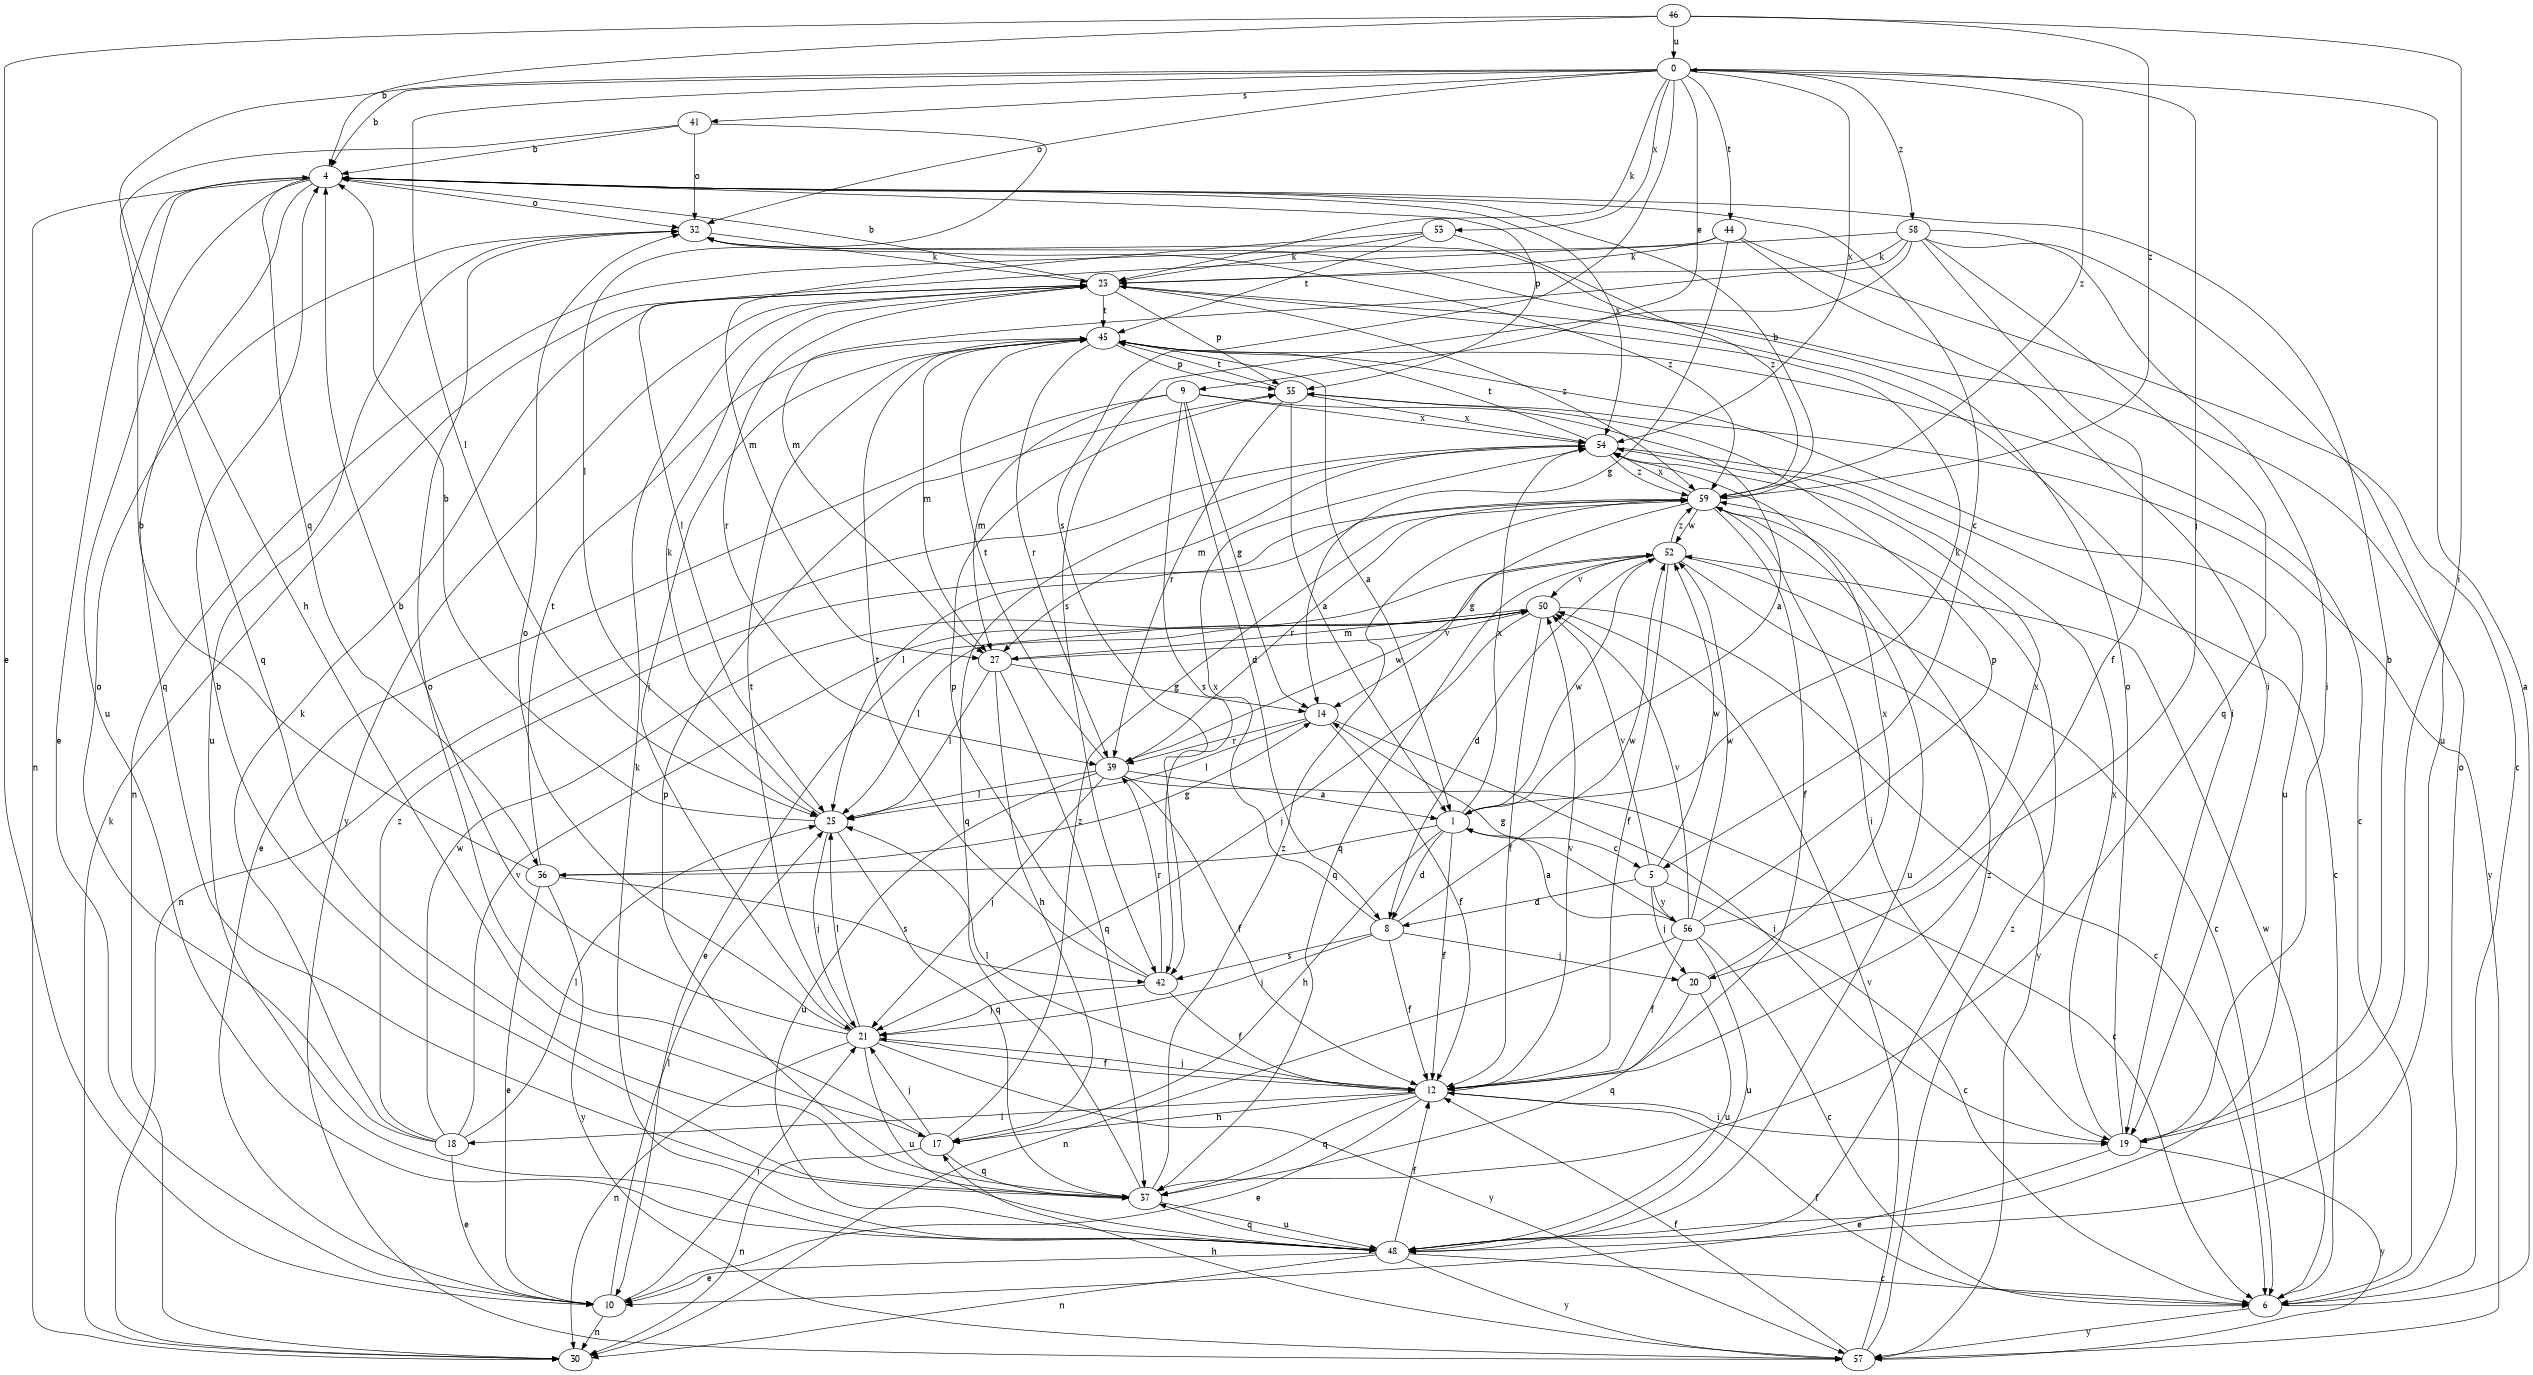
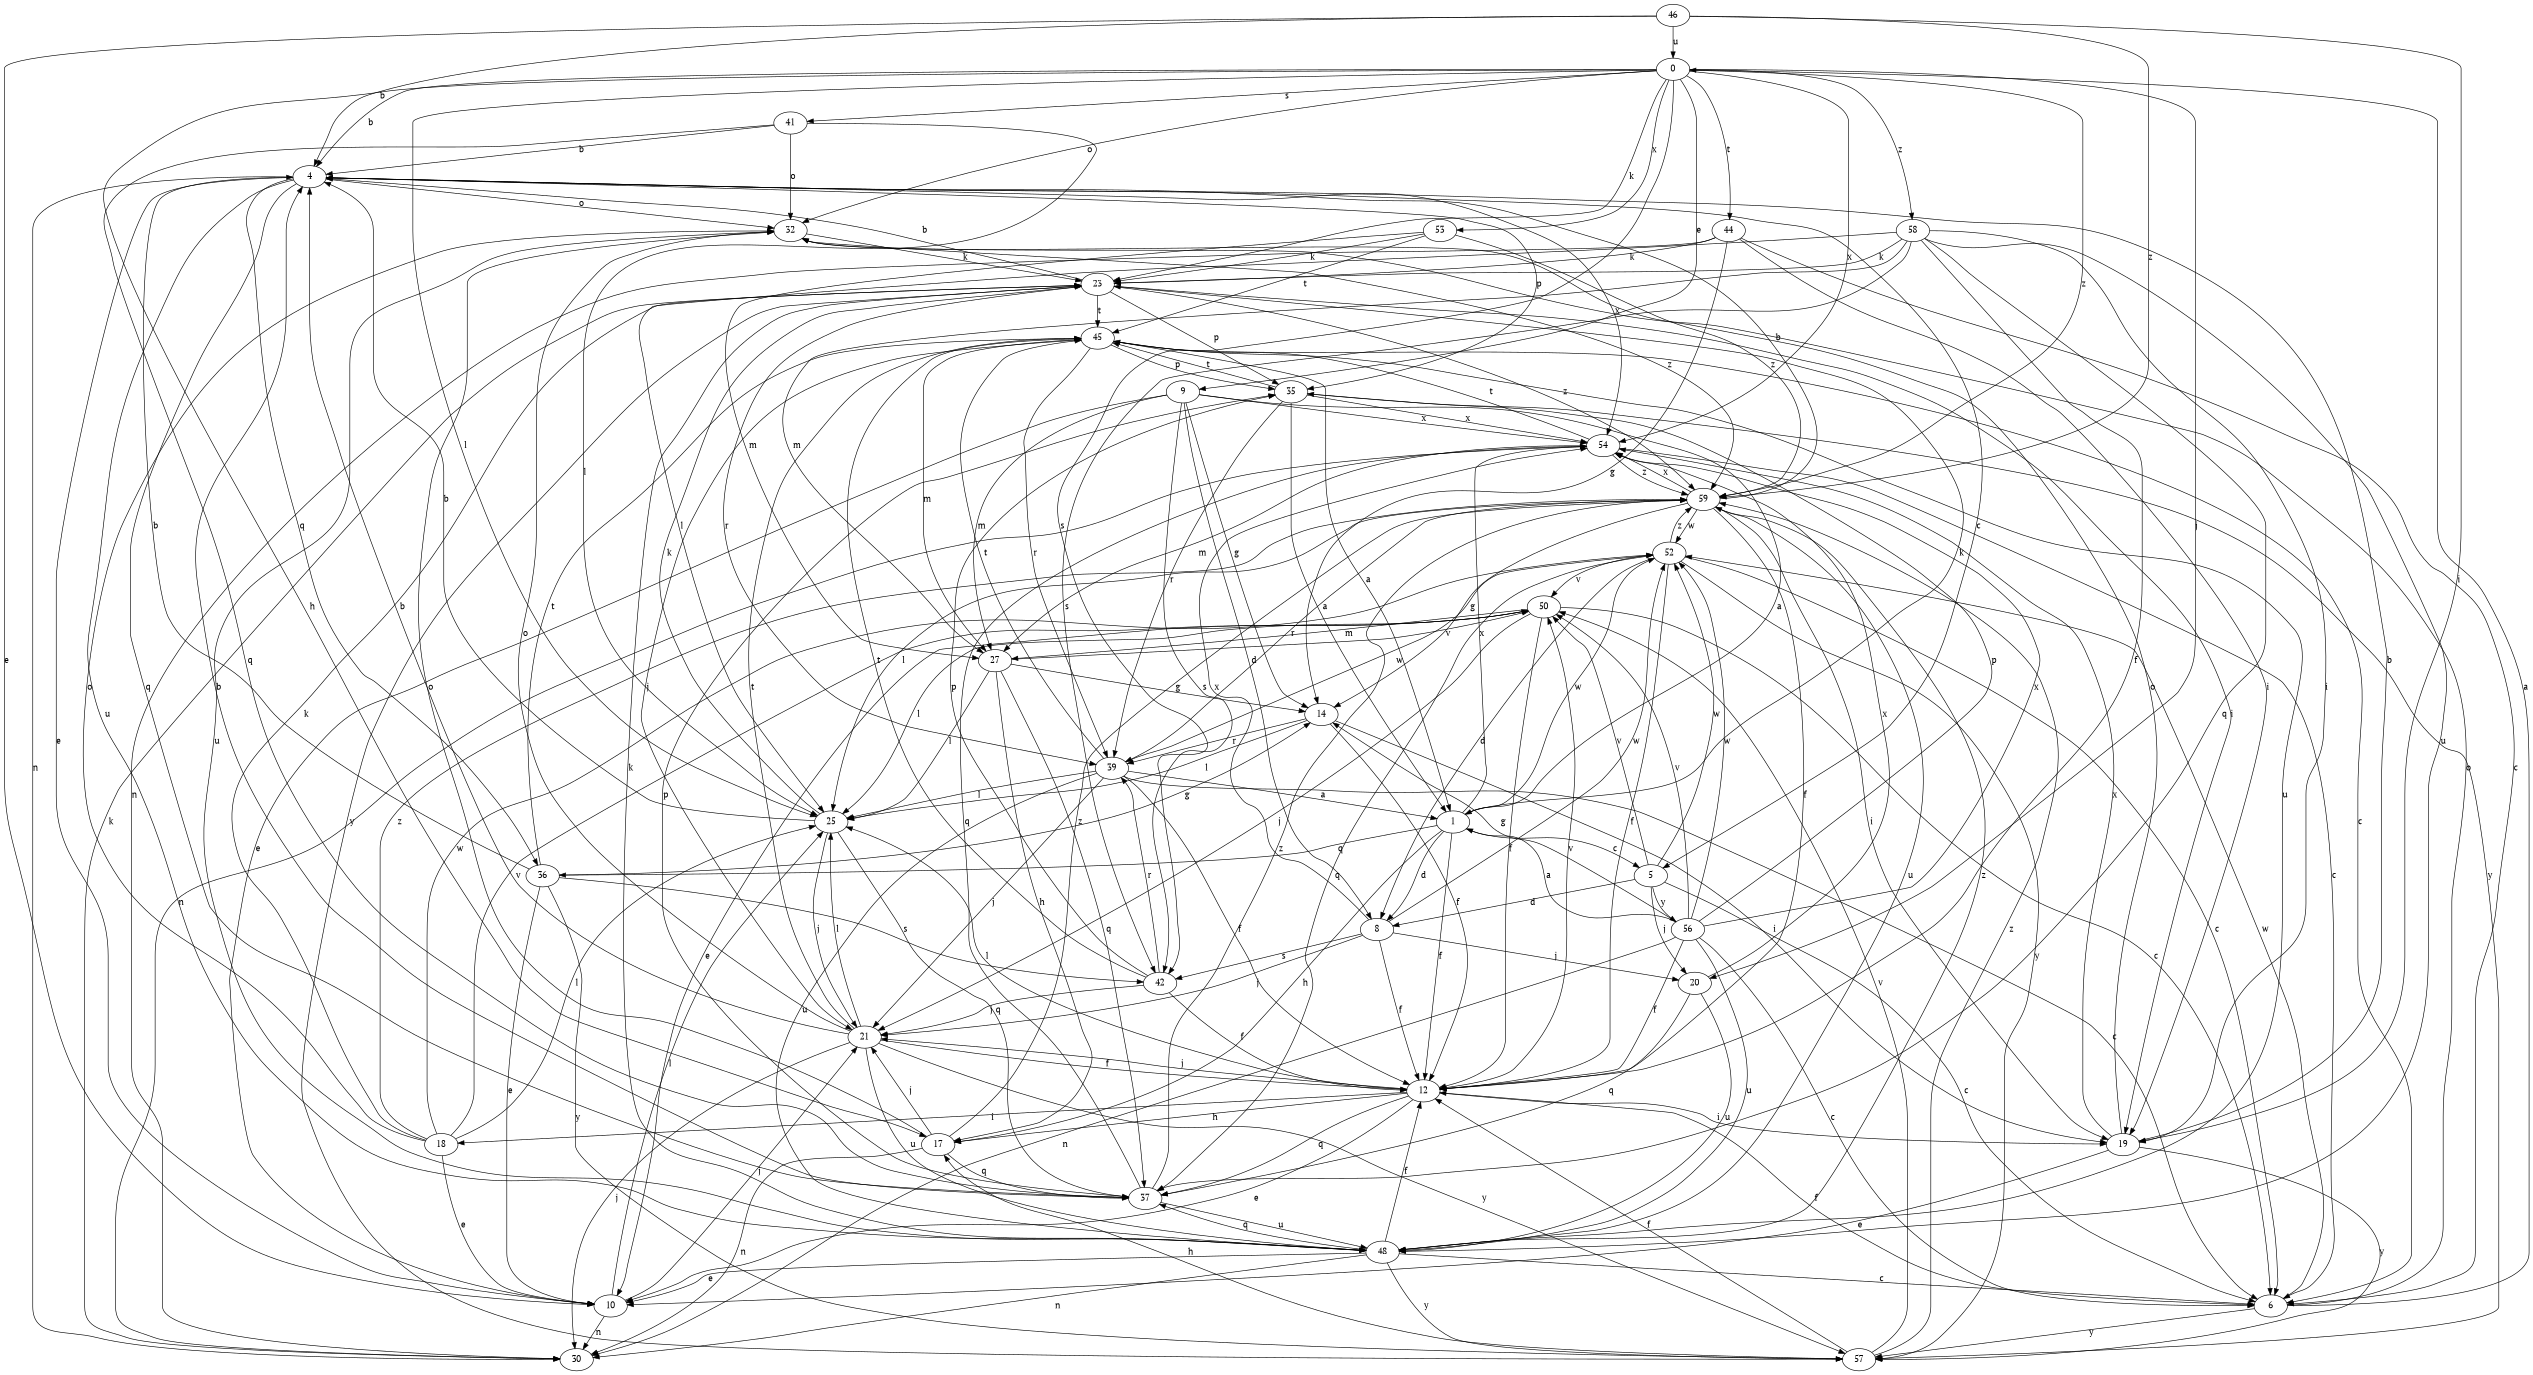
(617, 1198) -> (617, 1198)
